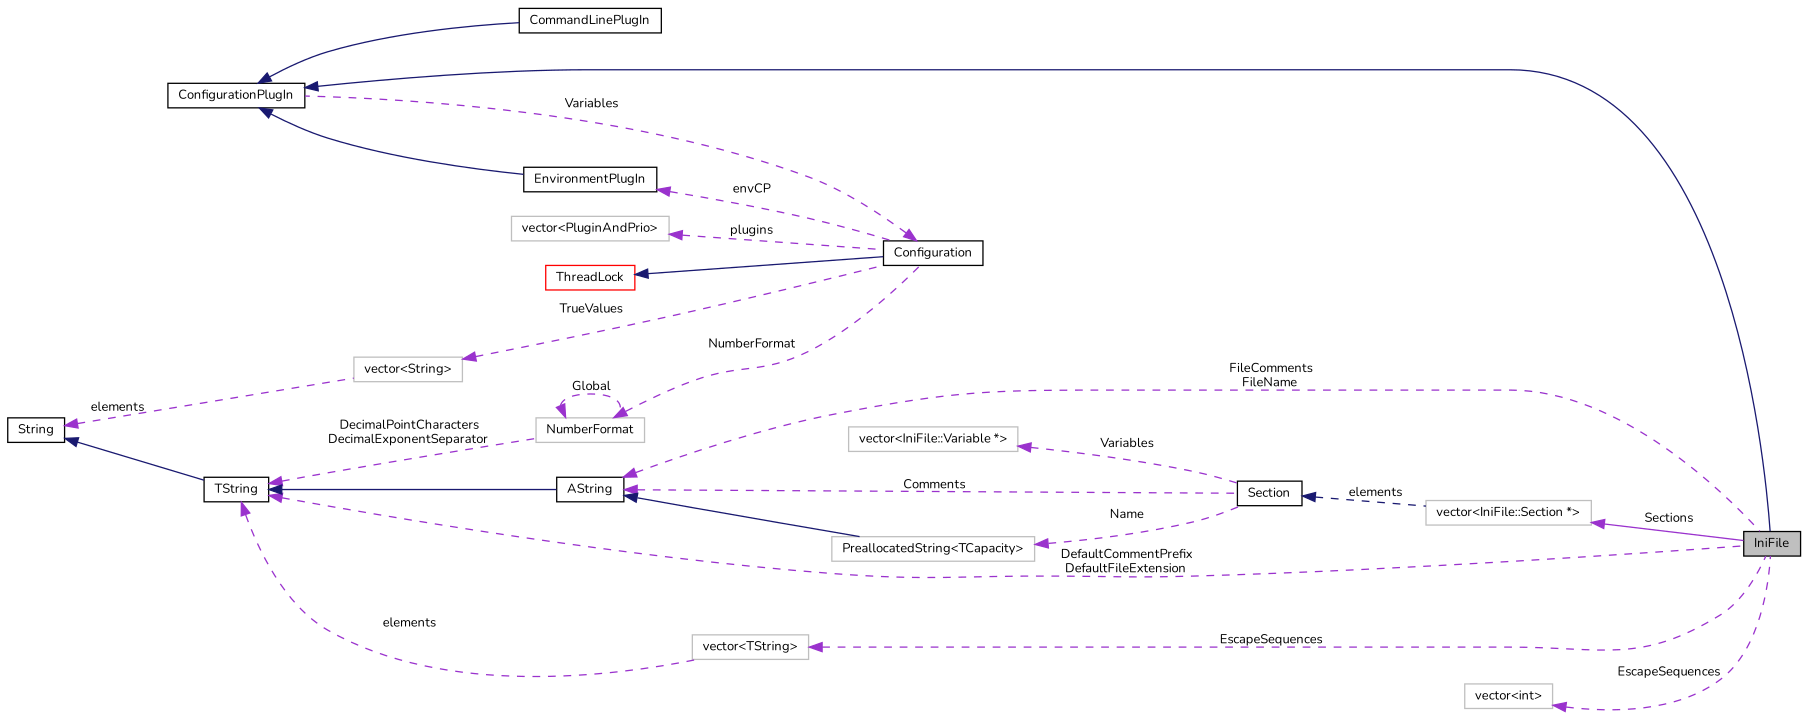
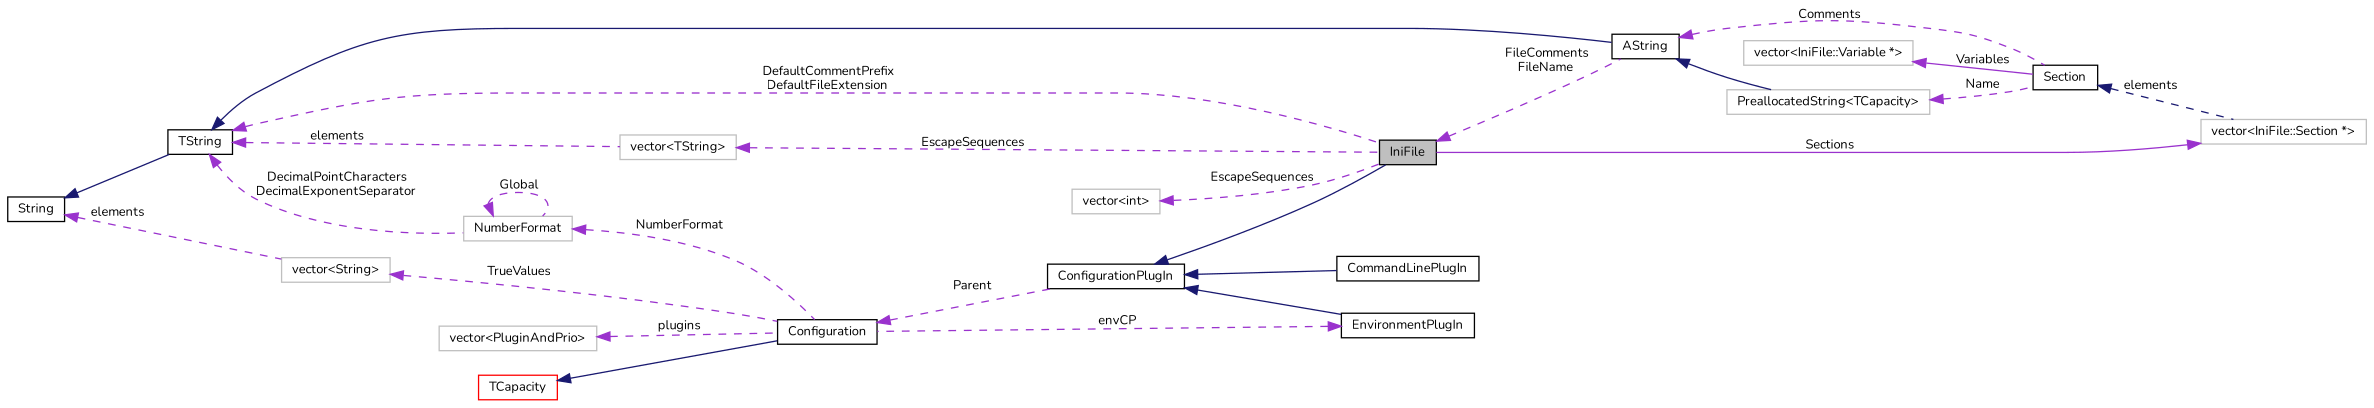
(590, 104) -> (971, 286)
(590, 278) -> (518, 388)
(1215, 390) -> (1536, 99)
(1135, 461) -> (1980, 69)
